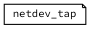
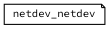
(45, 14) -> (55, 14)
